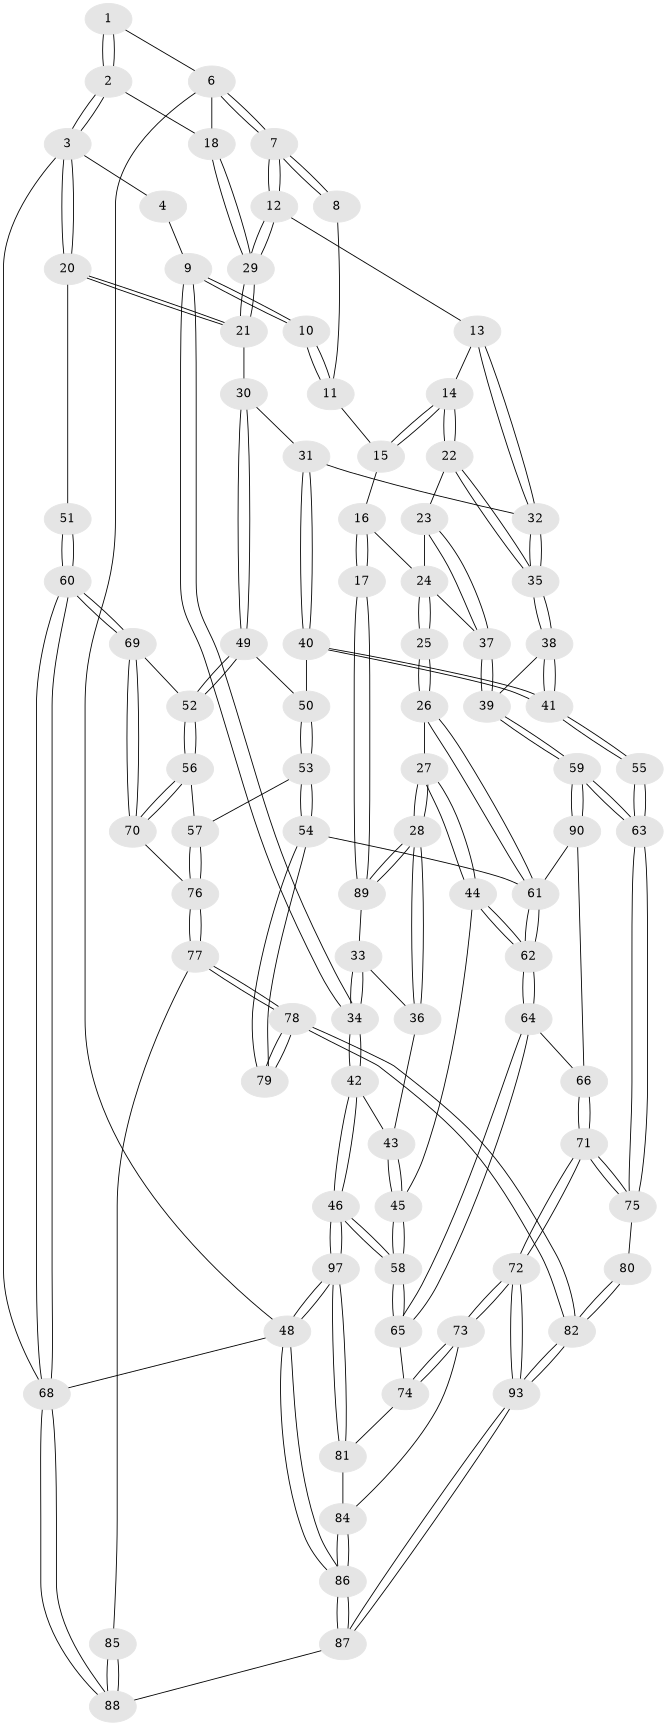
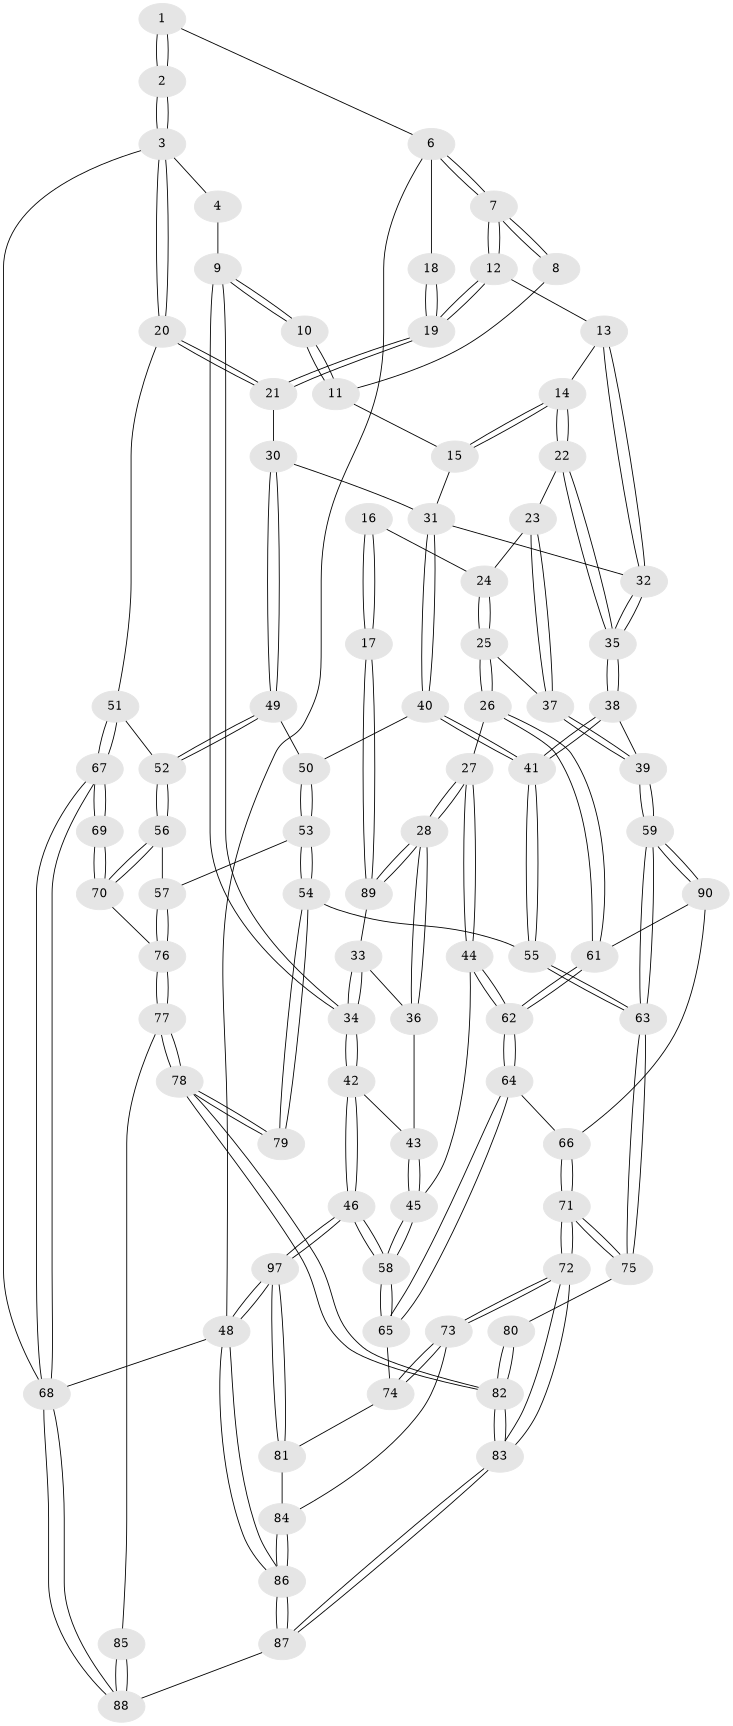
(160, 113) -> none
(251, 269) -> (431, 332)
(372, 488) -> (443, 488)
(68, 582) -> (100, 769)
(456, 613) -> (517, 675)
(161, 675) -> (139, 738)
(429, 859) -> (419, 925)
(516, 1394) -> (500, 1457)
